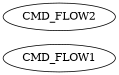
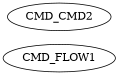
(59, 17) -> (59, 17)
